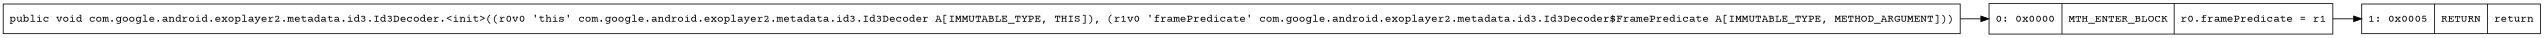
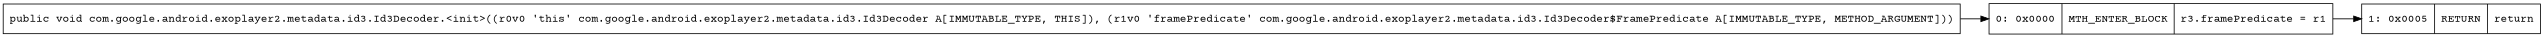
(2254, 18) -> (2254, 18)
